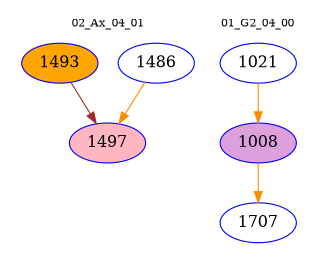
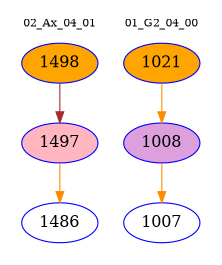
(60, 63) -> (60, 63)
(258, 63) -> (162, 63)
(135, 98) -> (60, 177)
(258, 223) -> (162, 223)
